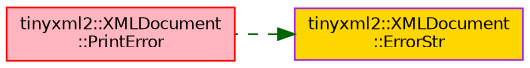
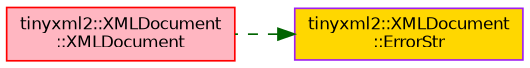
(121, 34) -> (121, 34)
